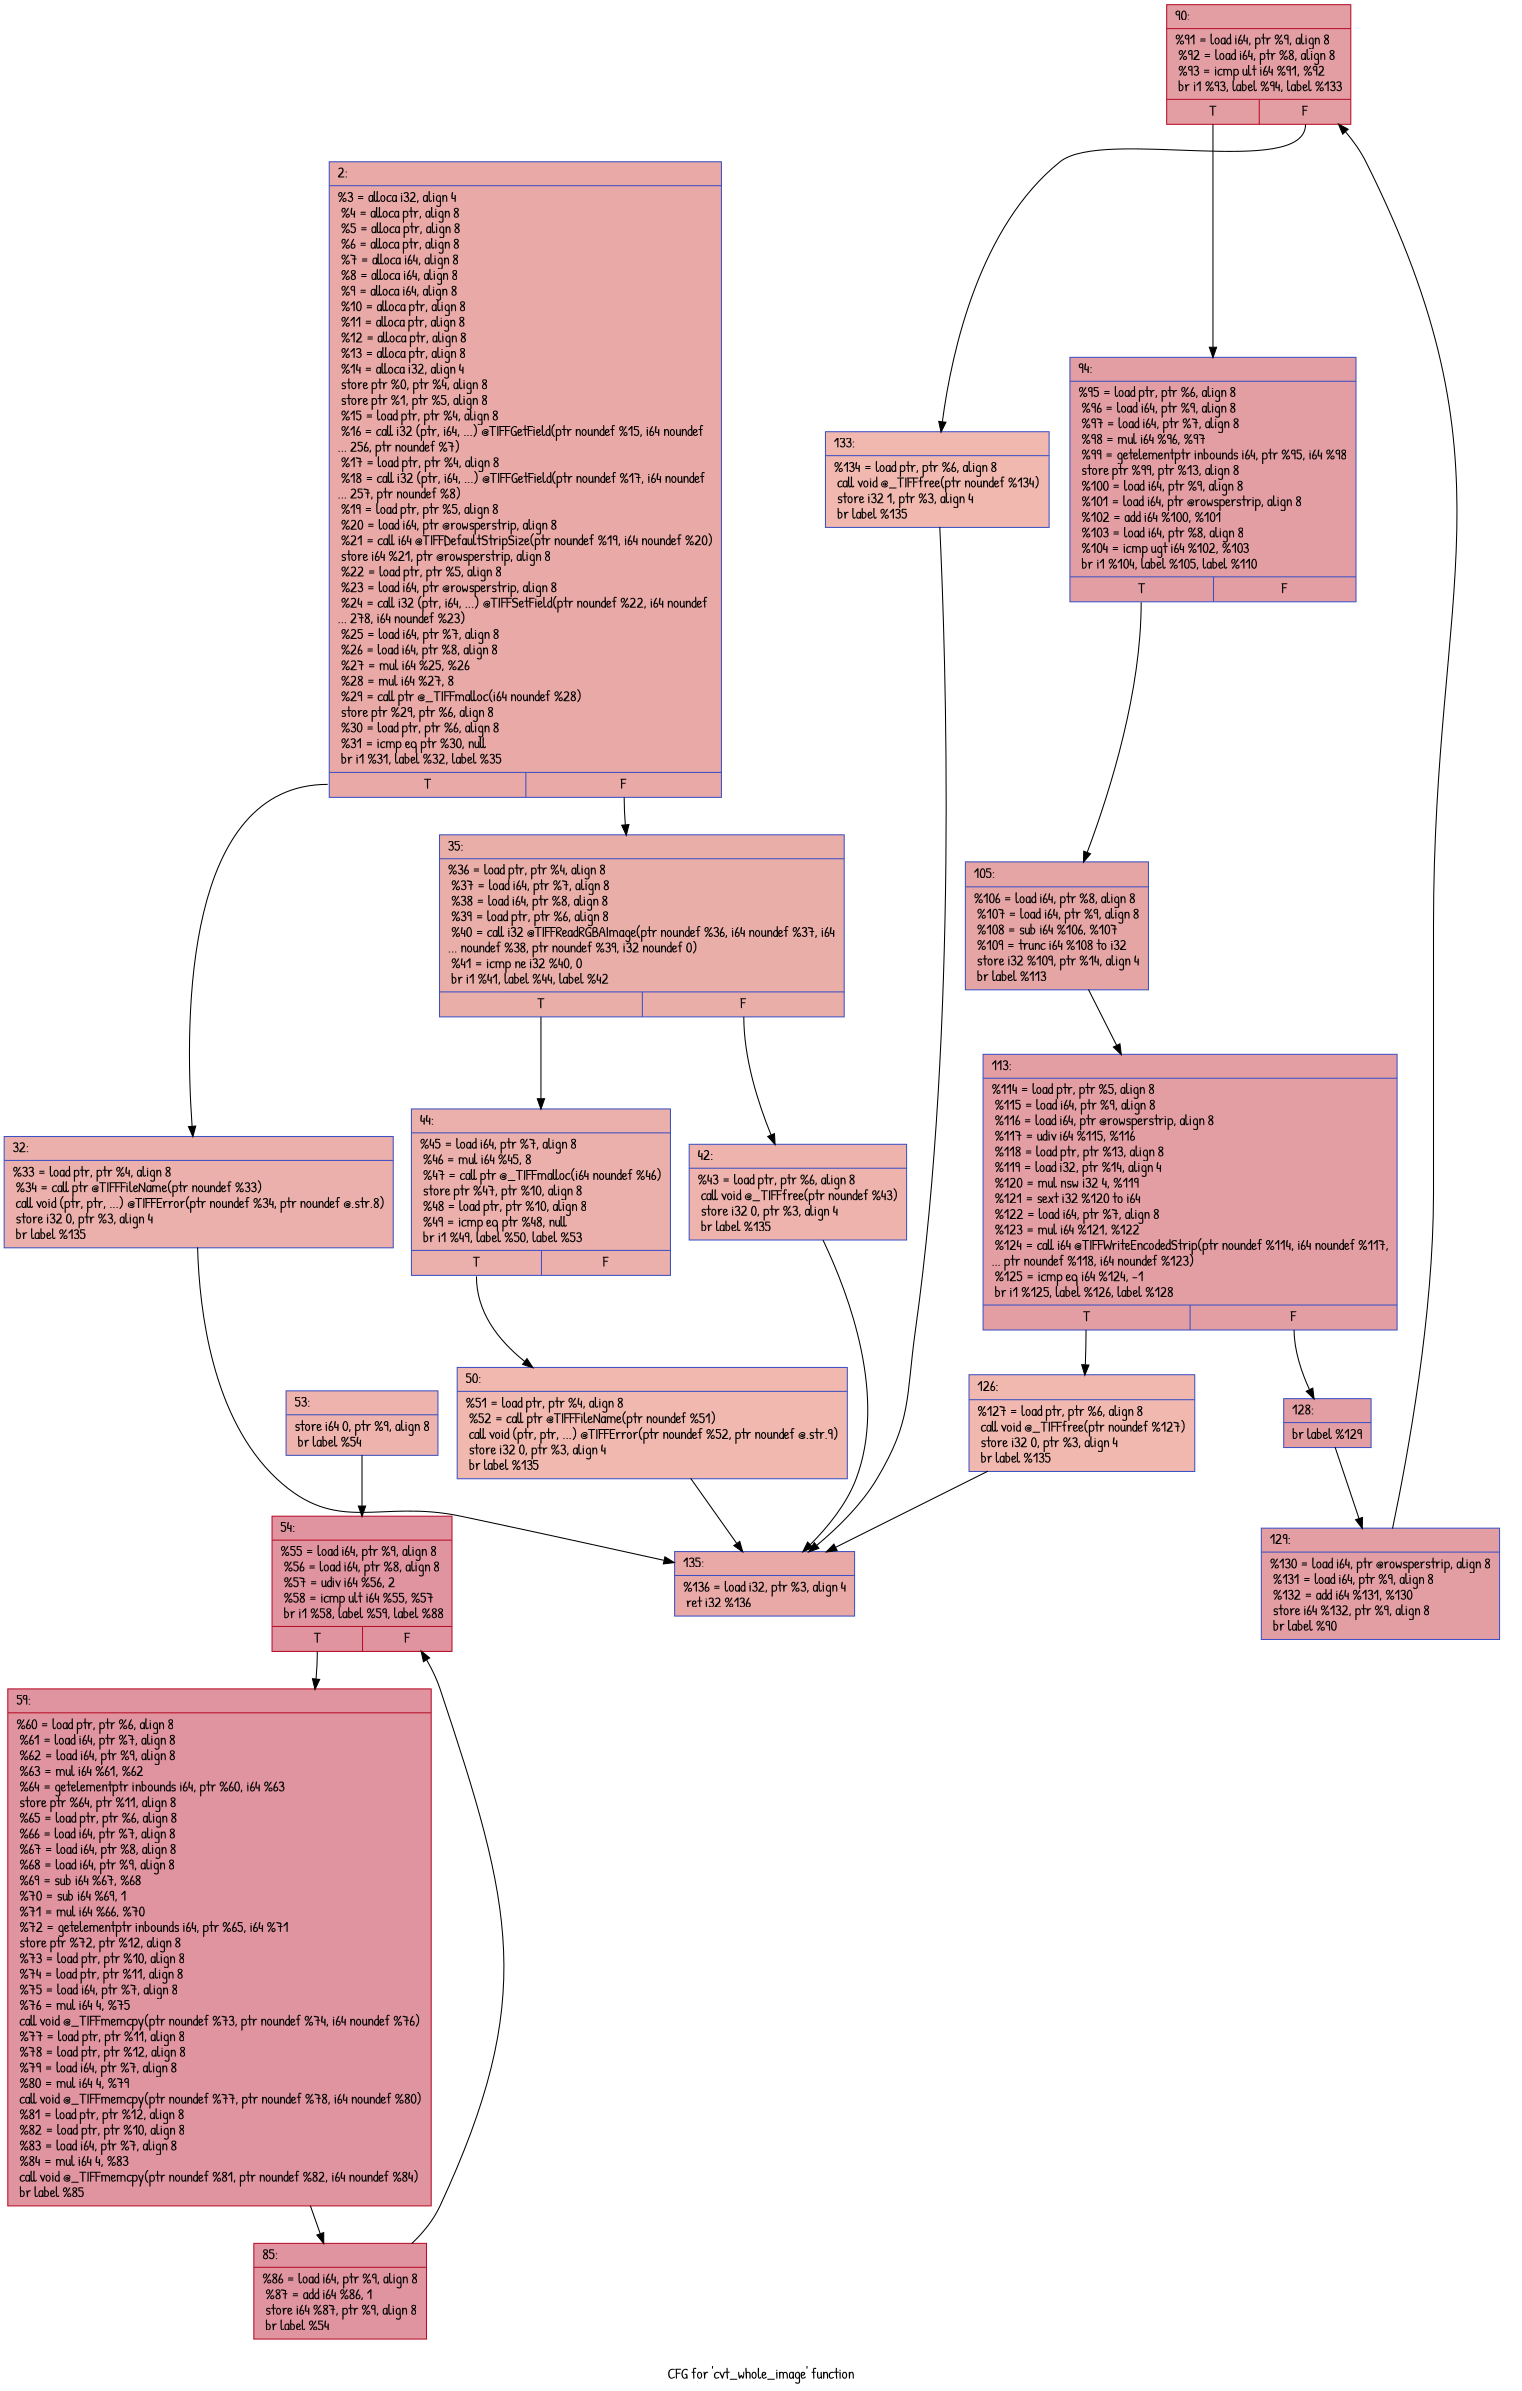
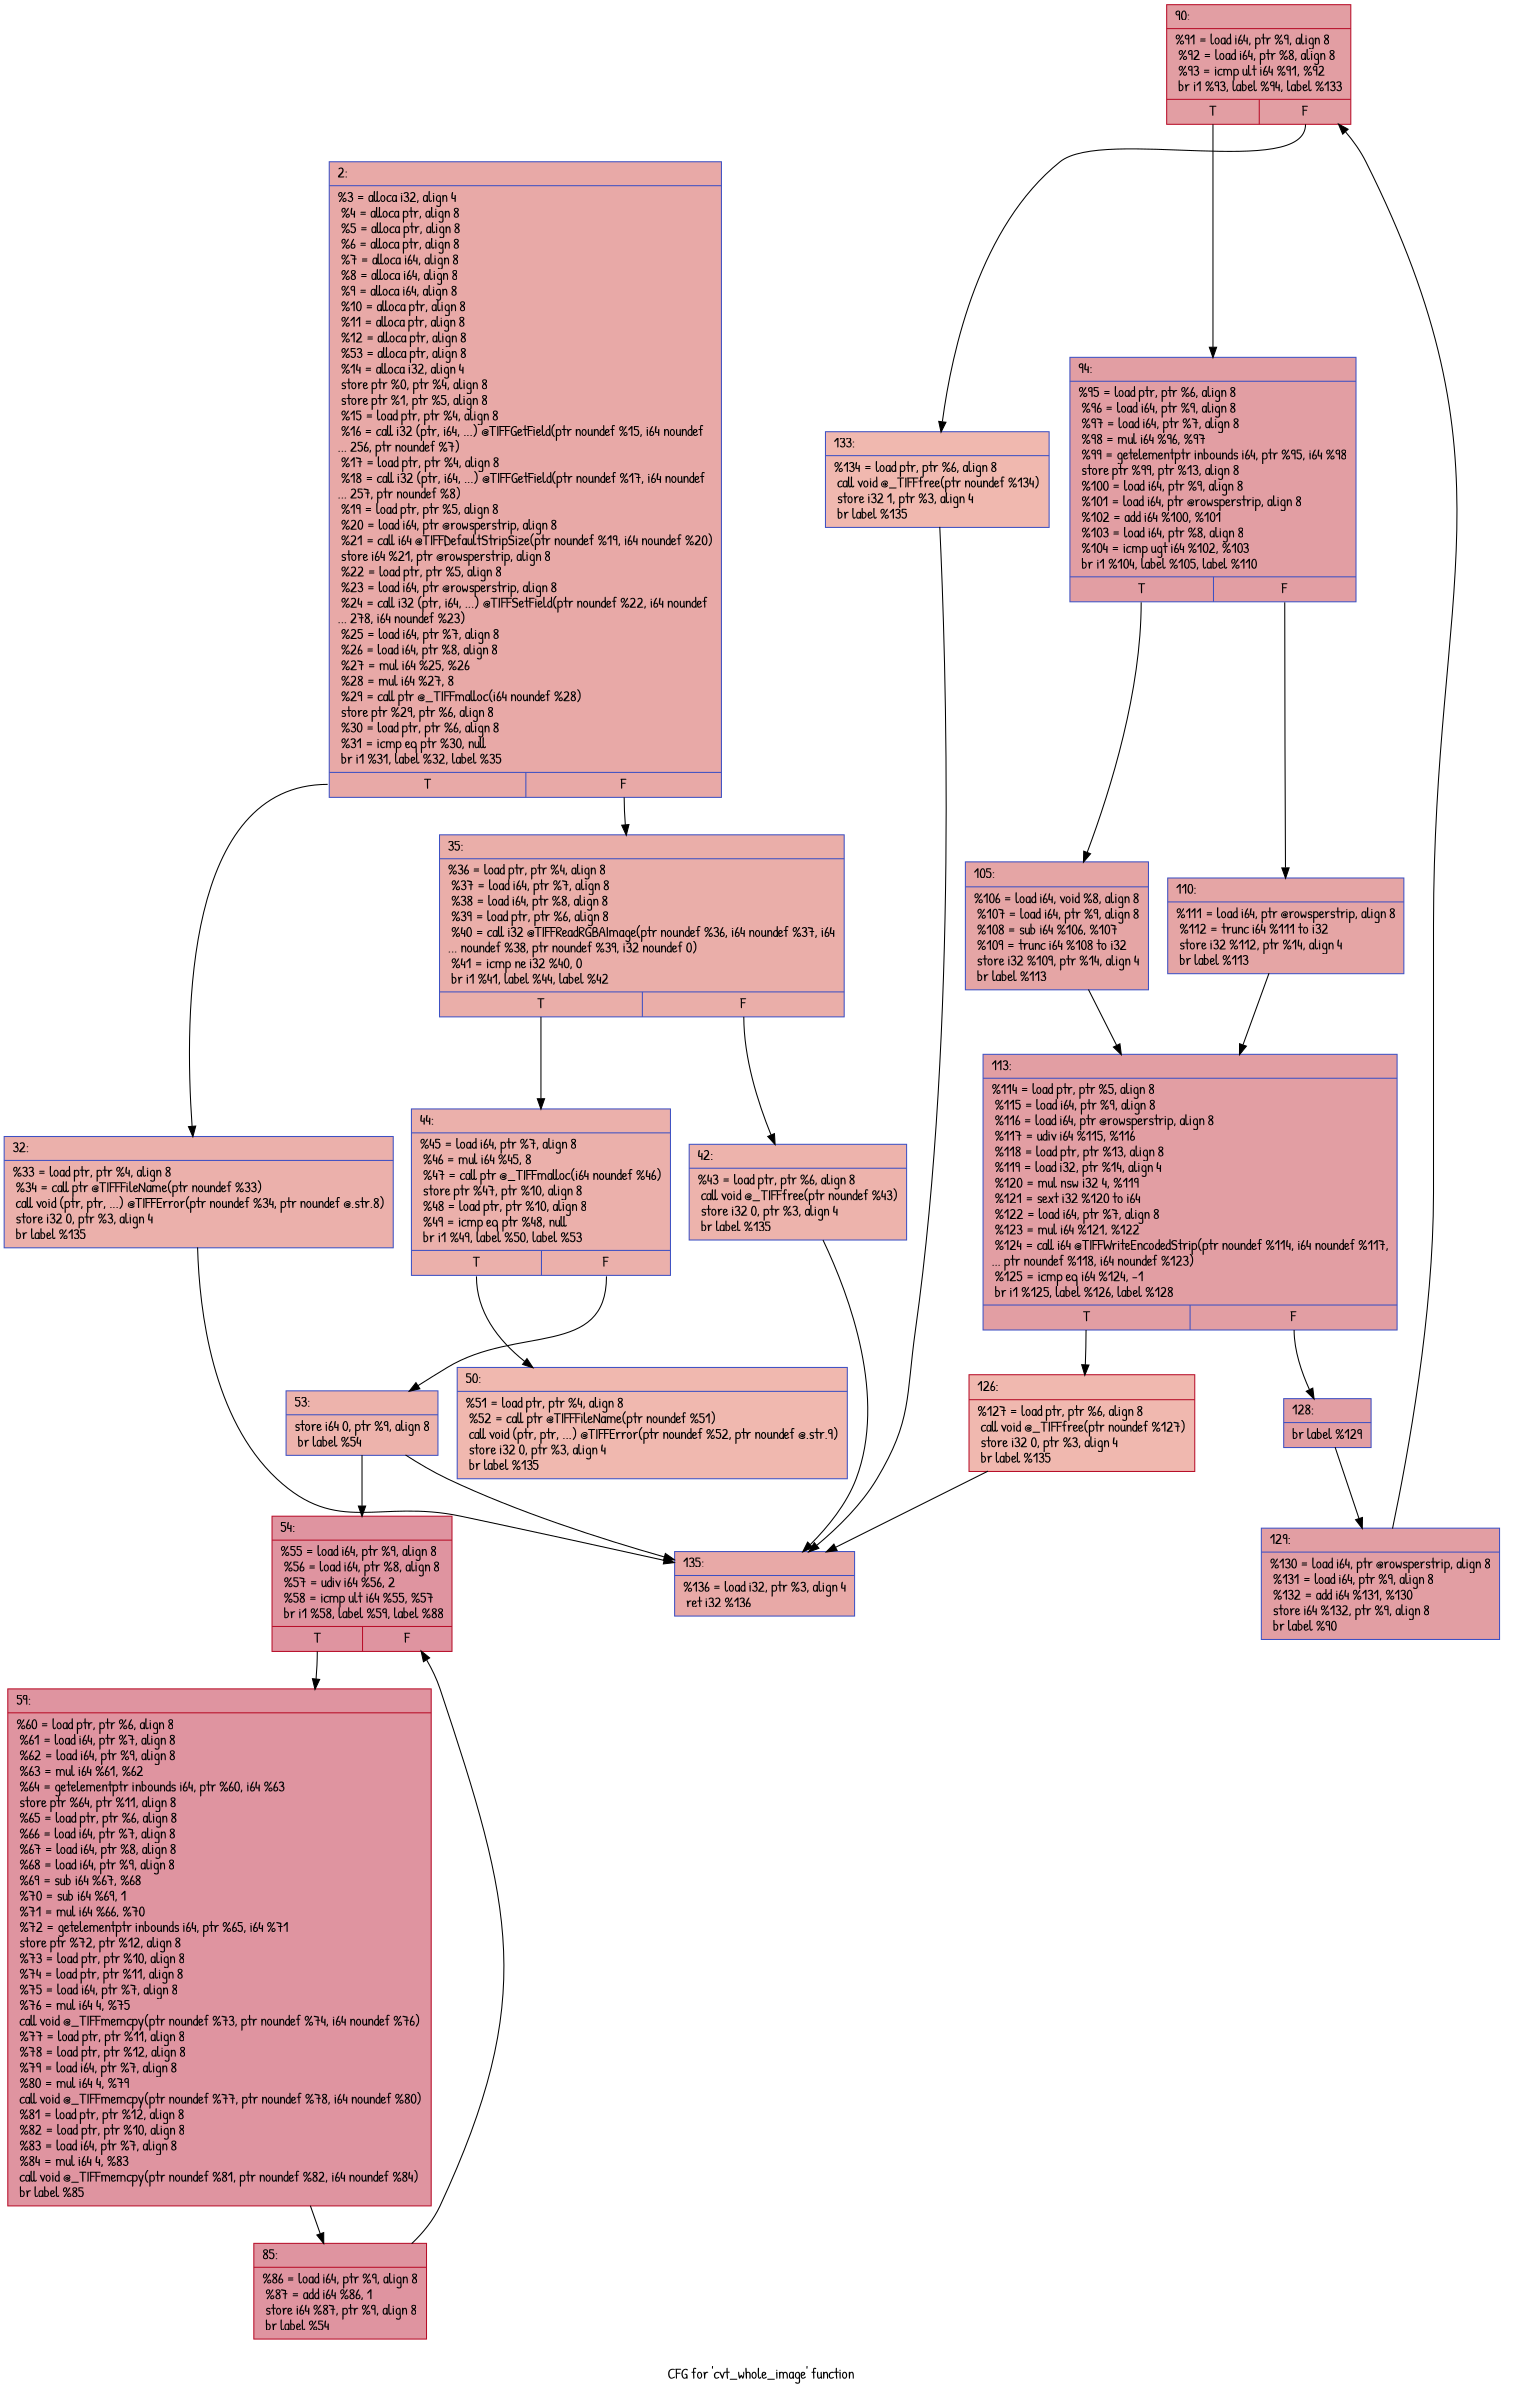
(402, 354) -> (402, 354)
(1055, 899) -> (1057, 899)
none -> (1286, 926)
none -> (525, 1342)
(1082, 1423) -> (1082, 1423)
(714, 1511) -> (532, 1514)
